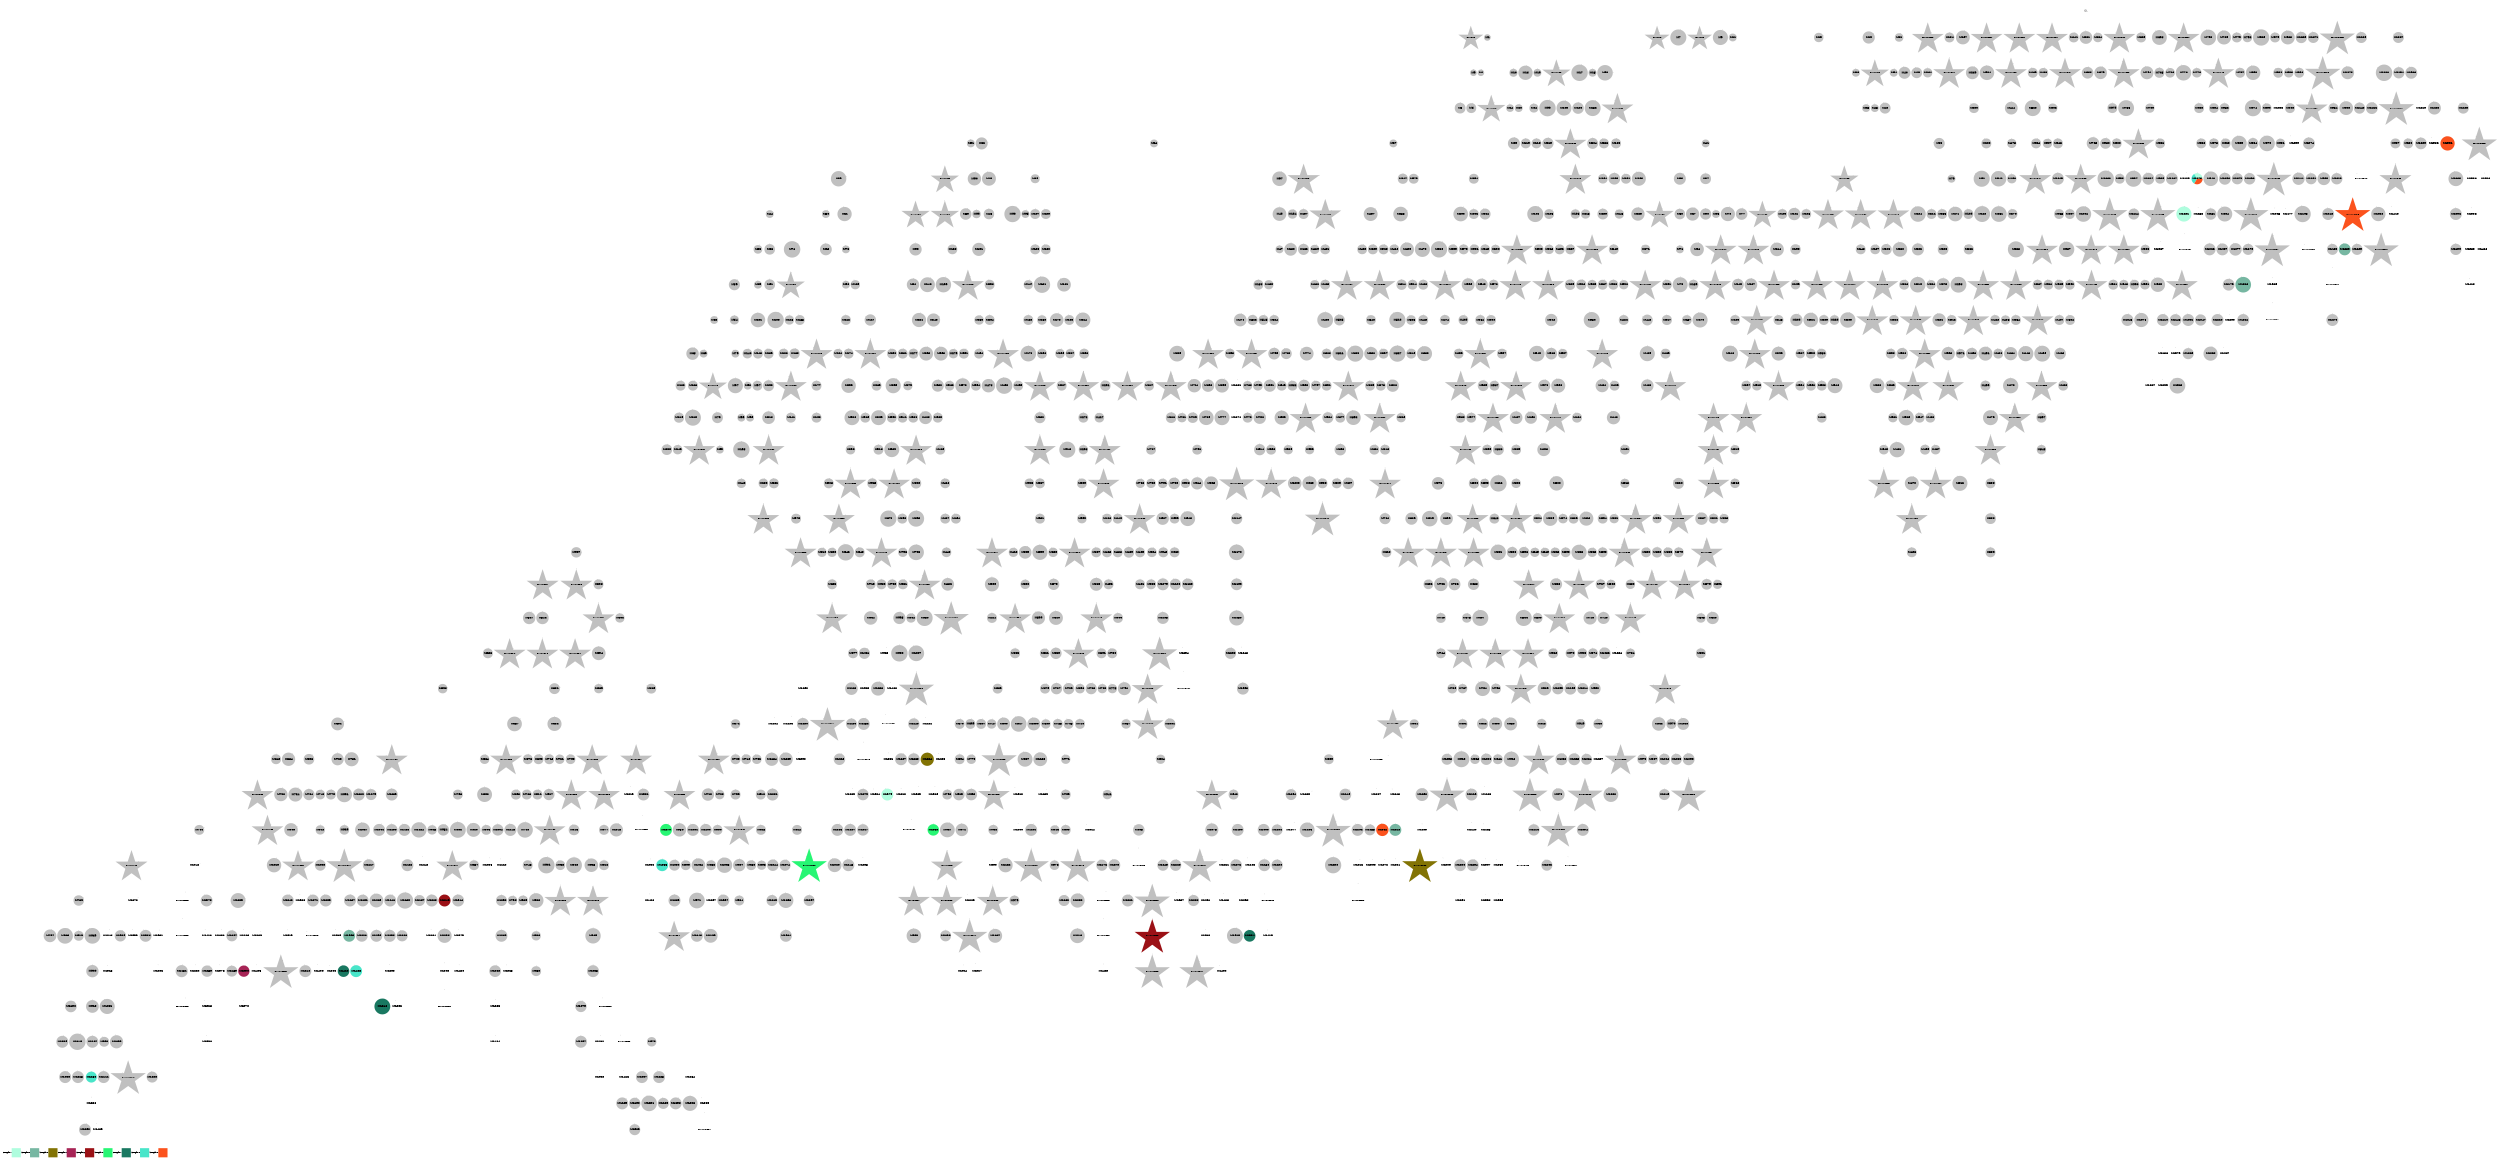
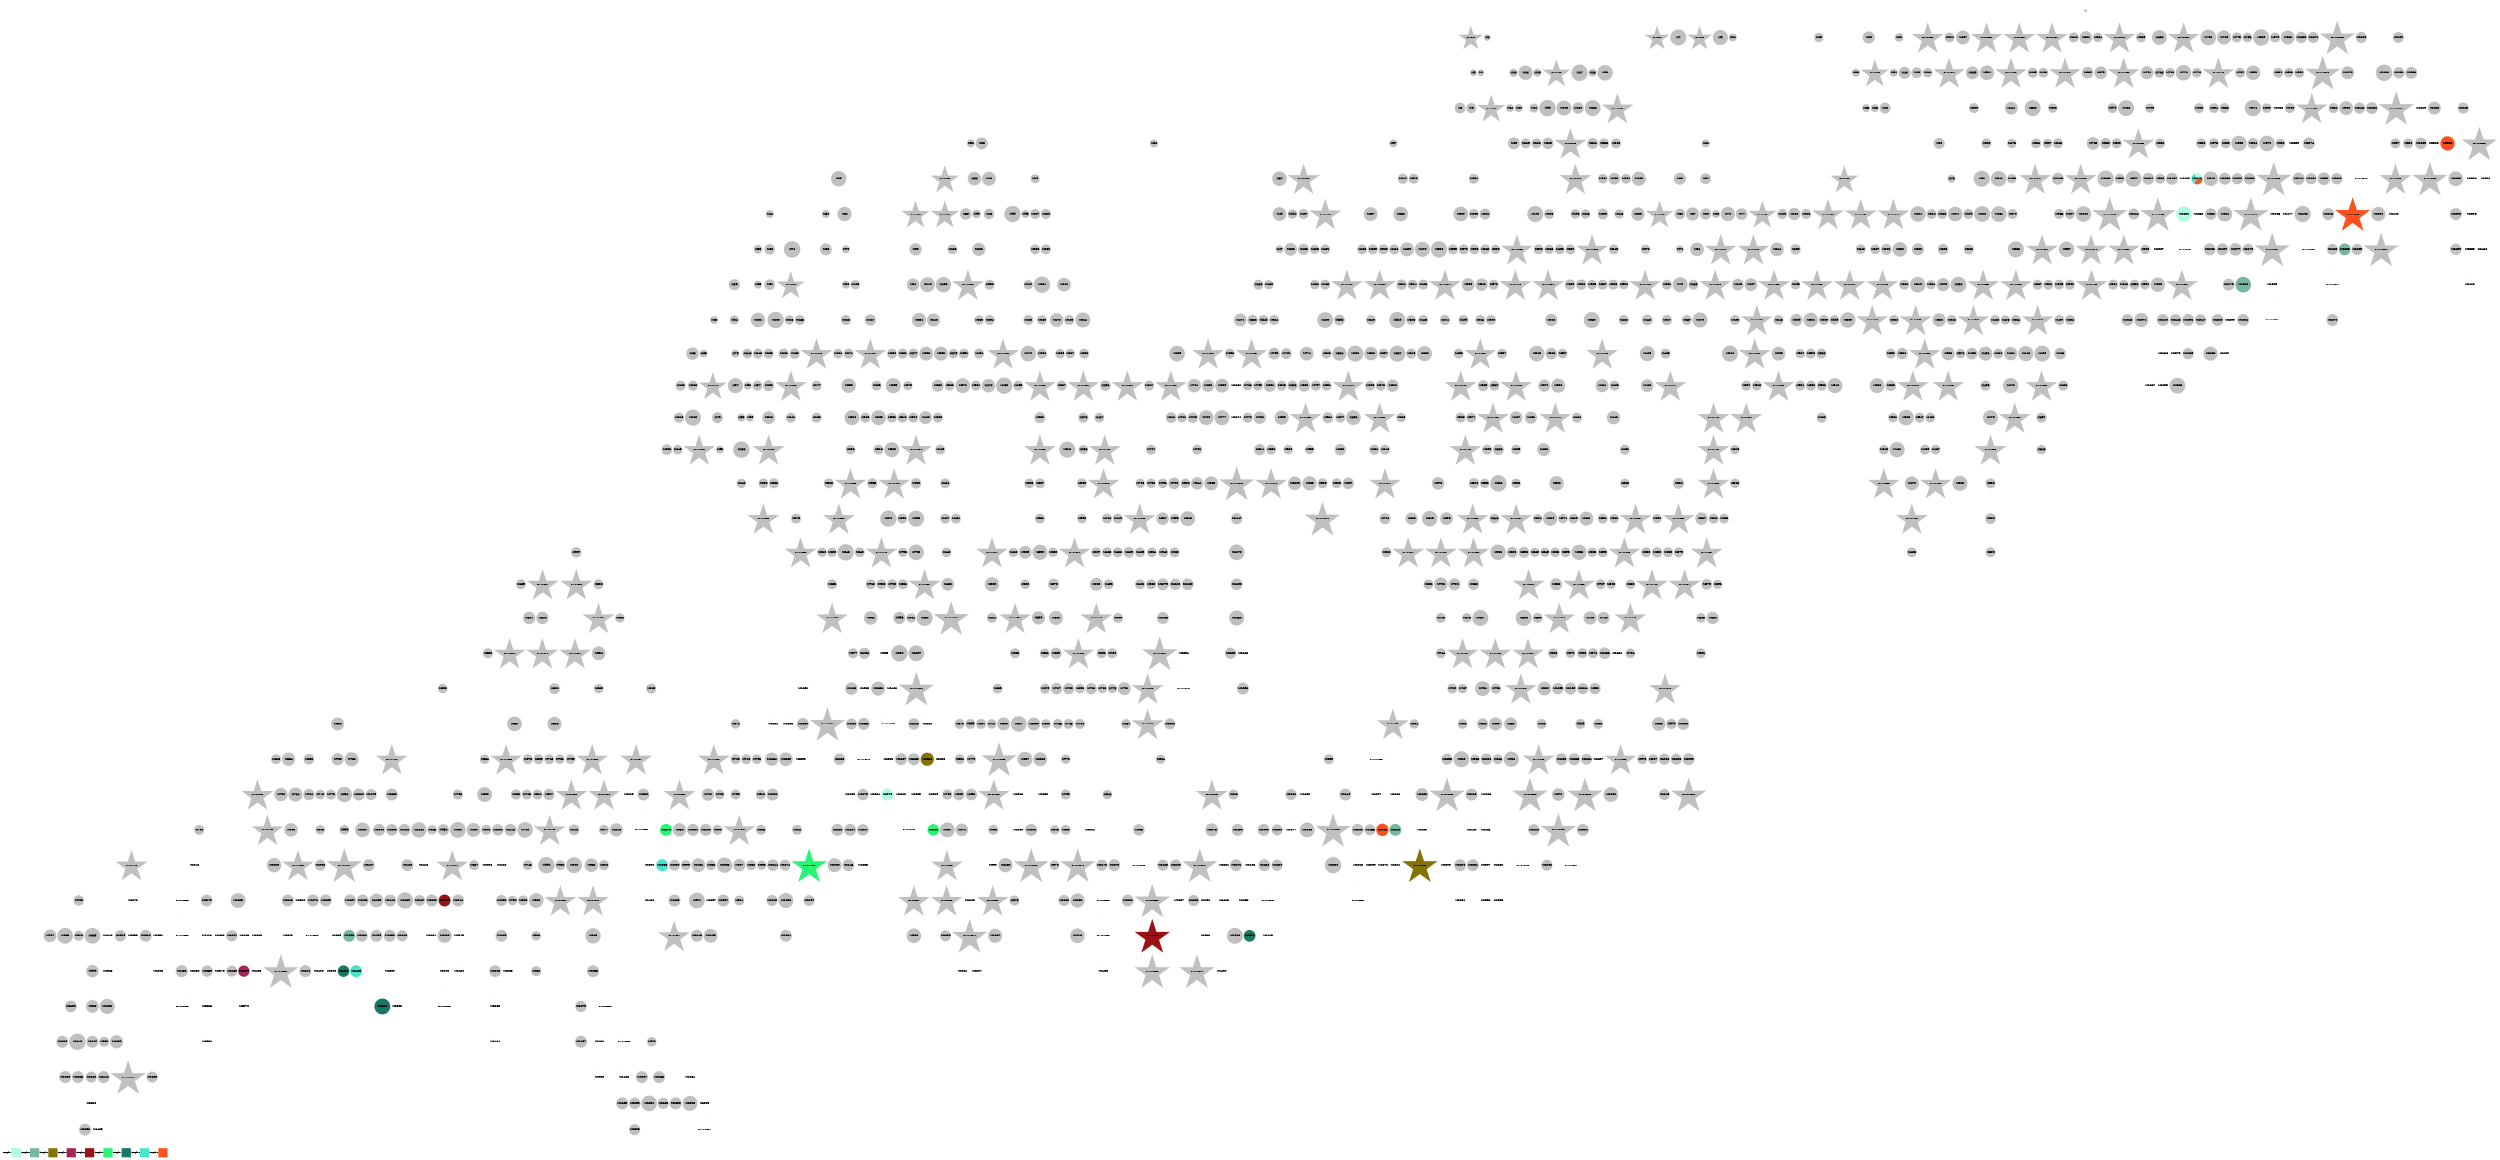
none -> (2430, 179)
none -> (521, 584)
(91, 1077) -> (91, 1077)
